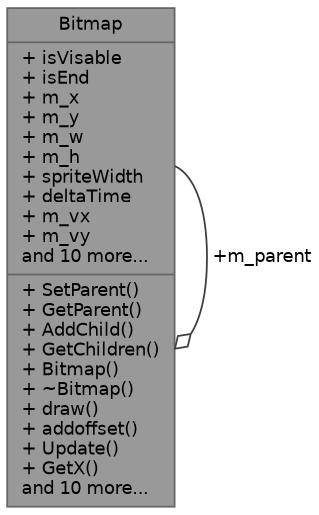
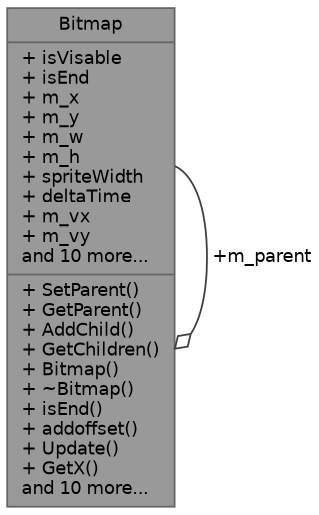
(60, 409) -> (63, 409)
